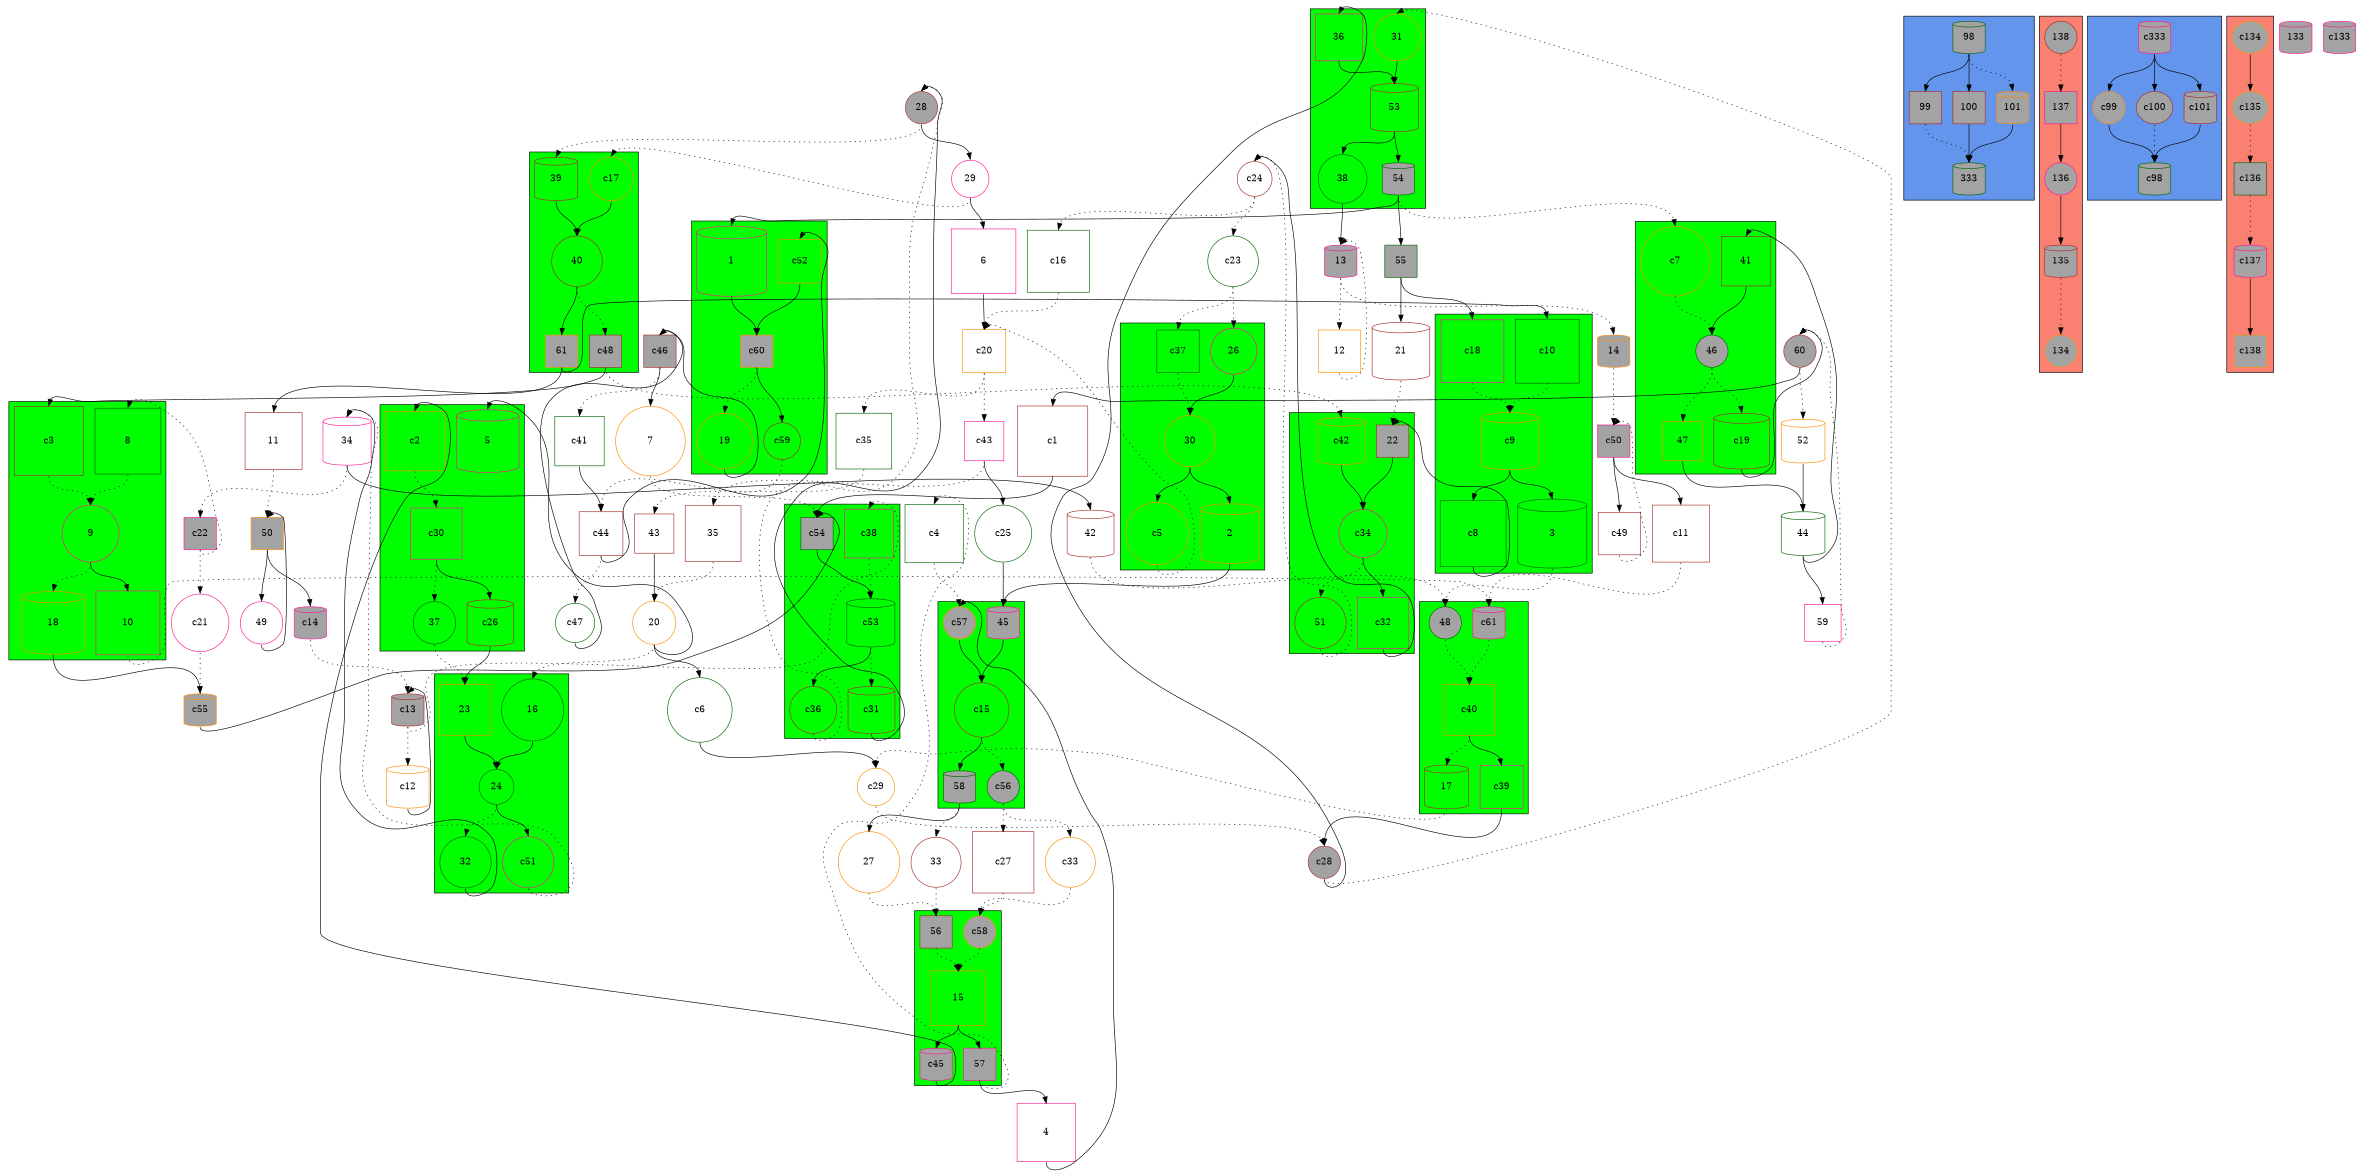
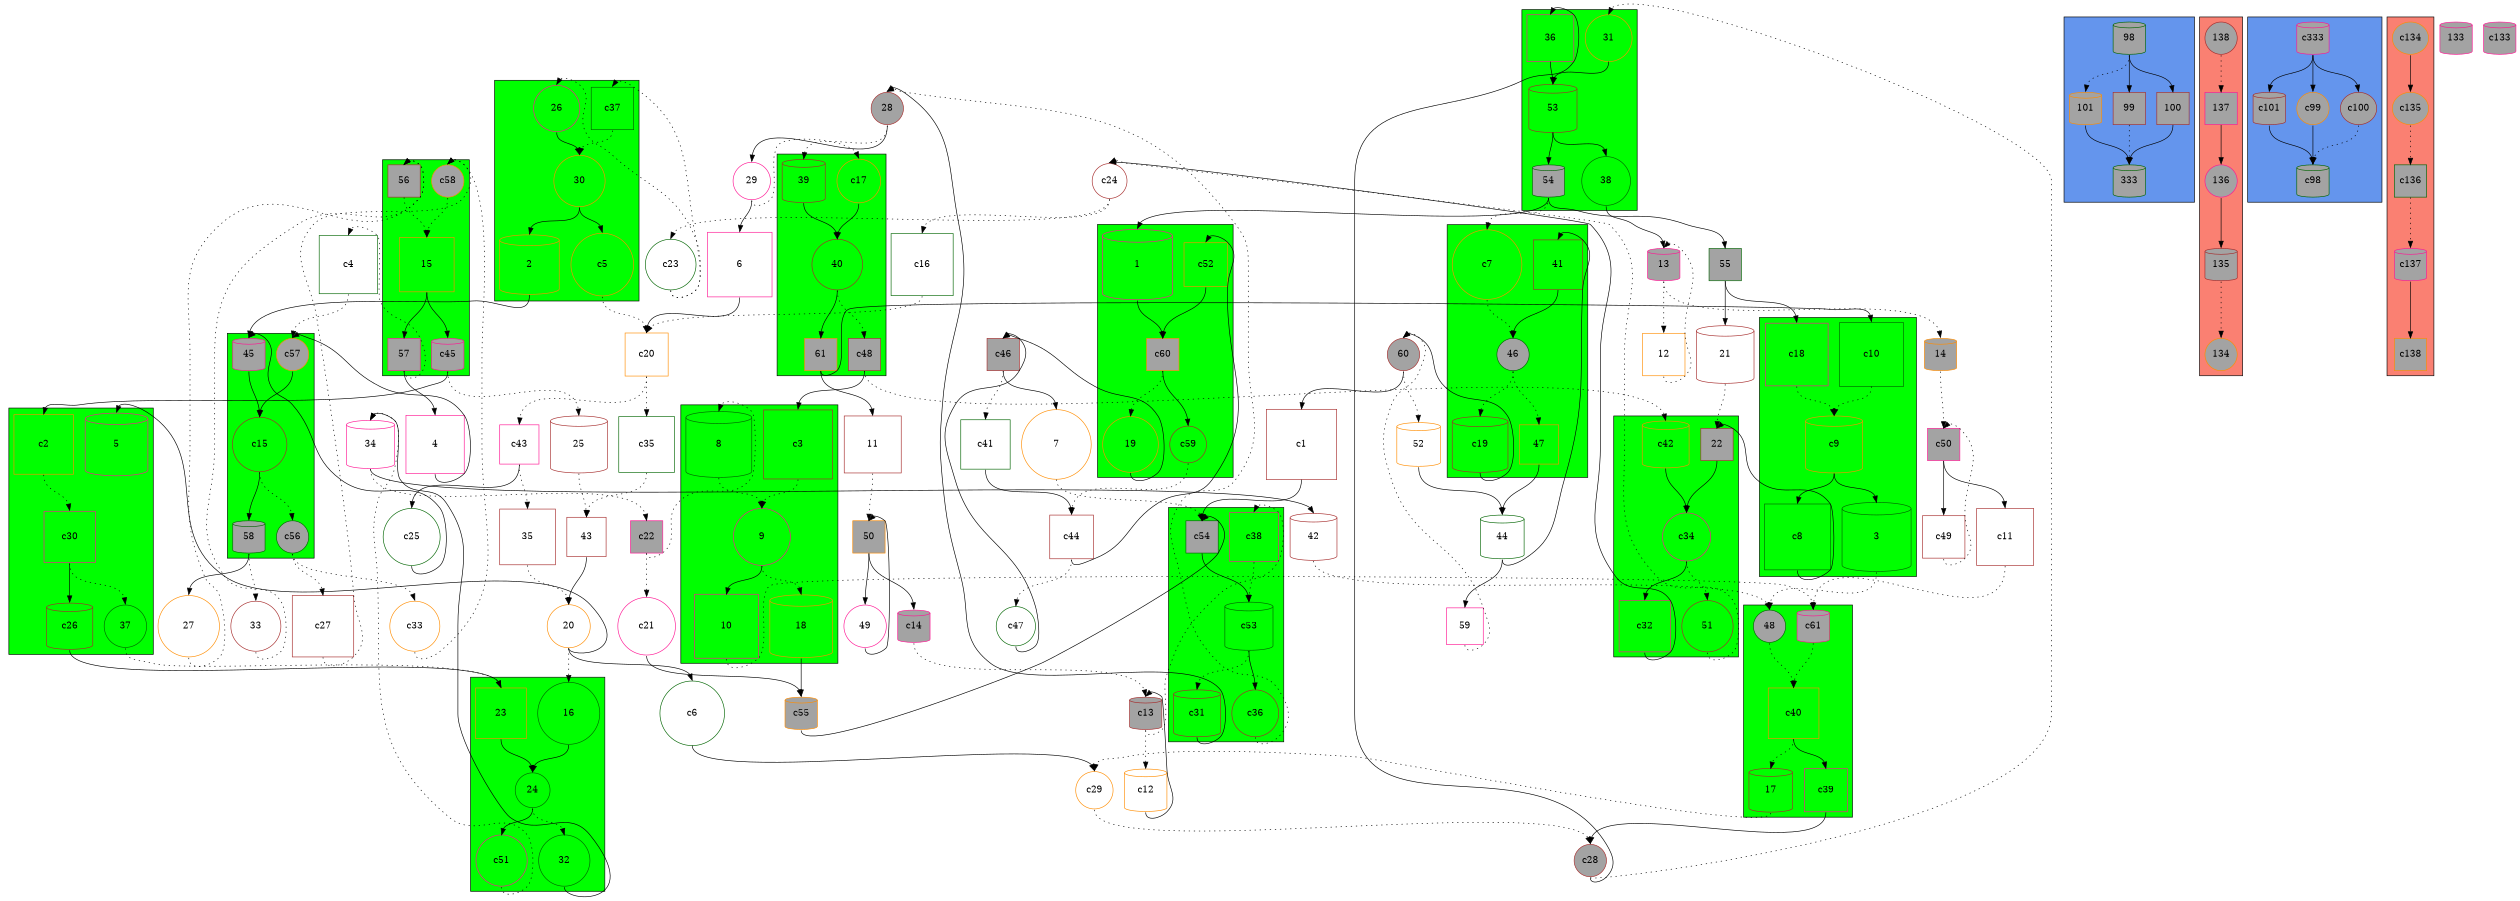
(128, 441) -> (719, 444)
none -> (579, 444)
(200, 670) -> (721, 676)
